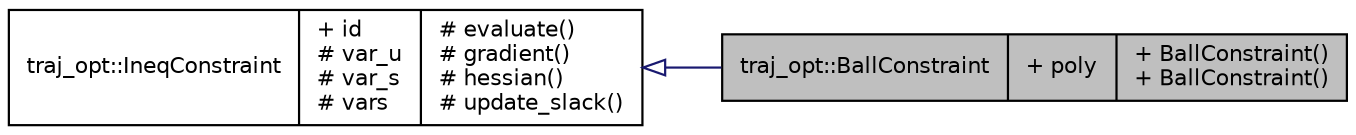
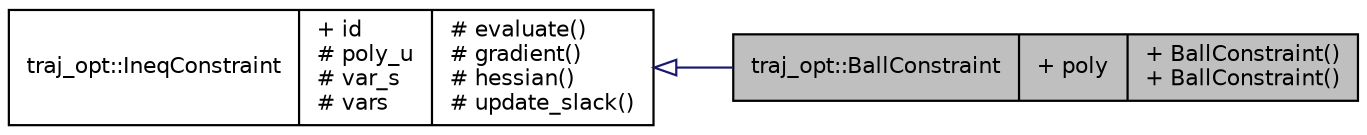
(360, 54) -> (366, 54)
